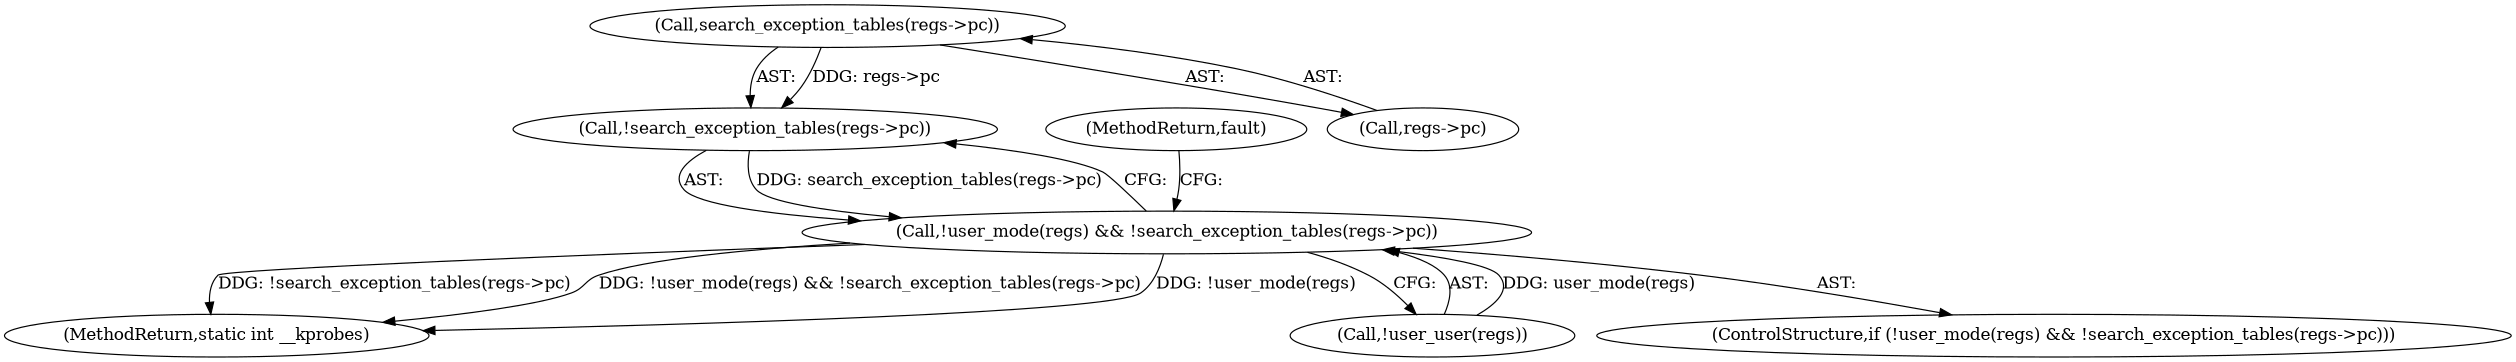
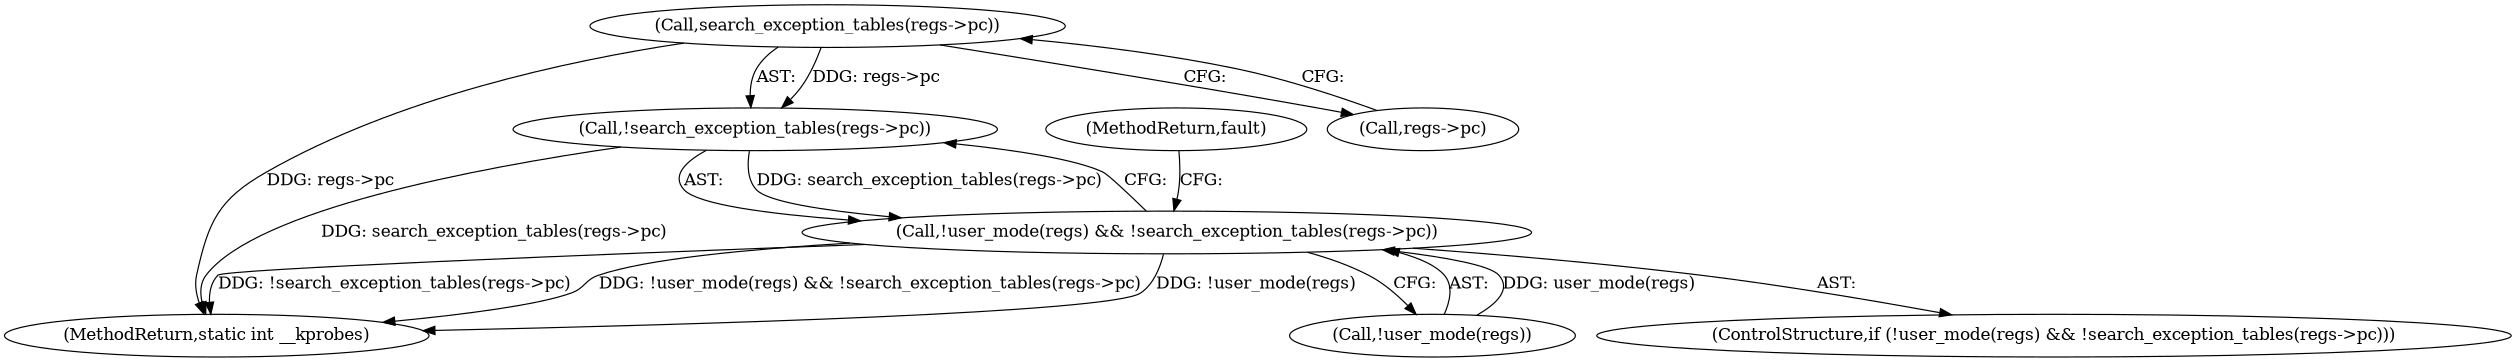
(1208, 78) -> (1208, 78)
(1326, 78) -> (1326, 78)
none -> (394, 114)
none -> (391, 191)
(1432, 336) -> (1432, 336)
